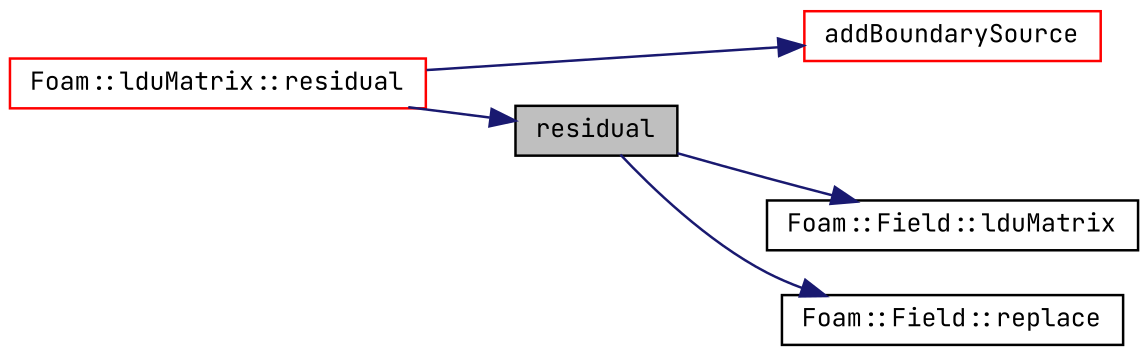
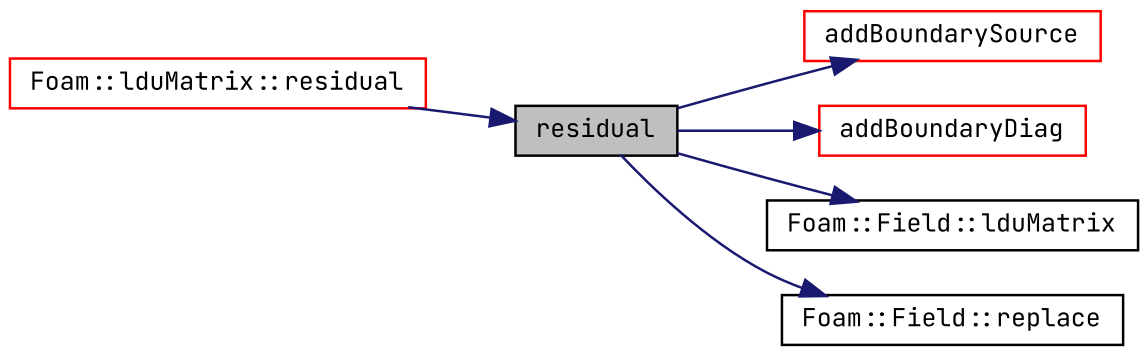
(602, 59) -> (755, 87)
none -> (953, 131)
